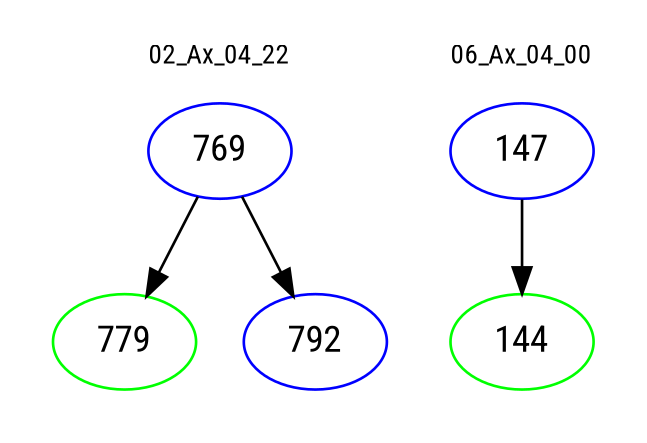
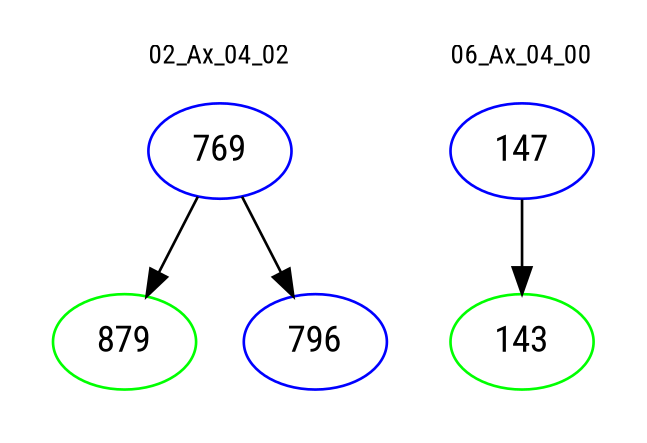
(220, 57) -> (220, 57)
(125, 342) -> (125, 342)
(315, 342) -> (315, 342)
(522, 342) -> (522, 342)
